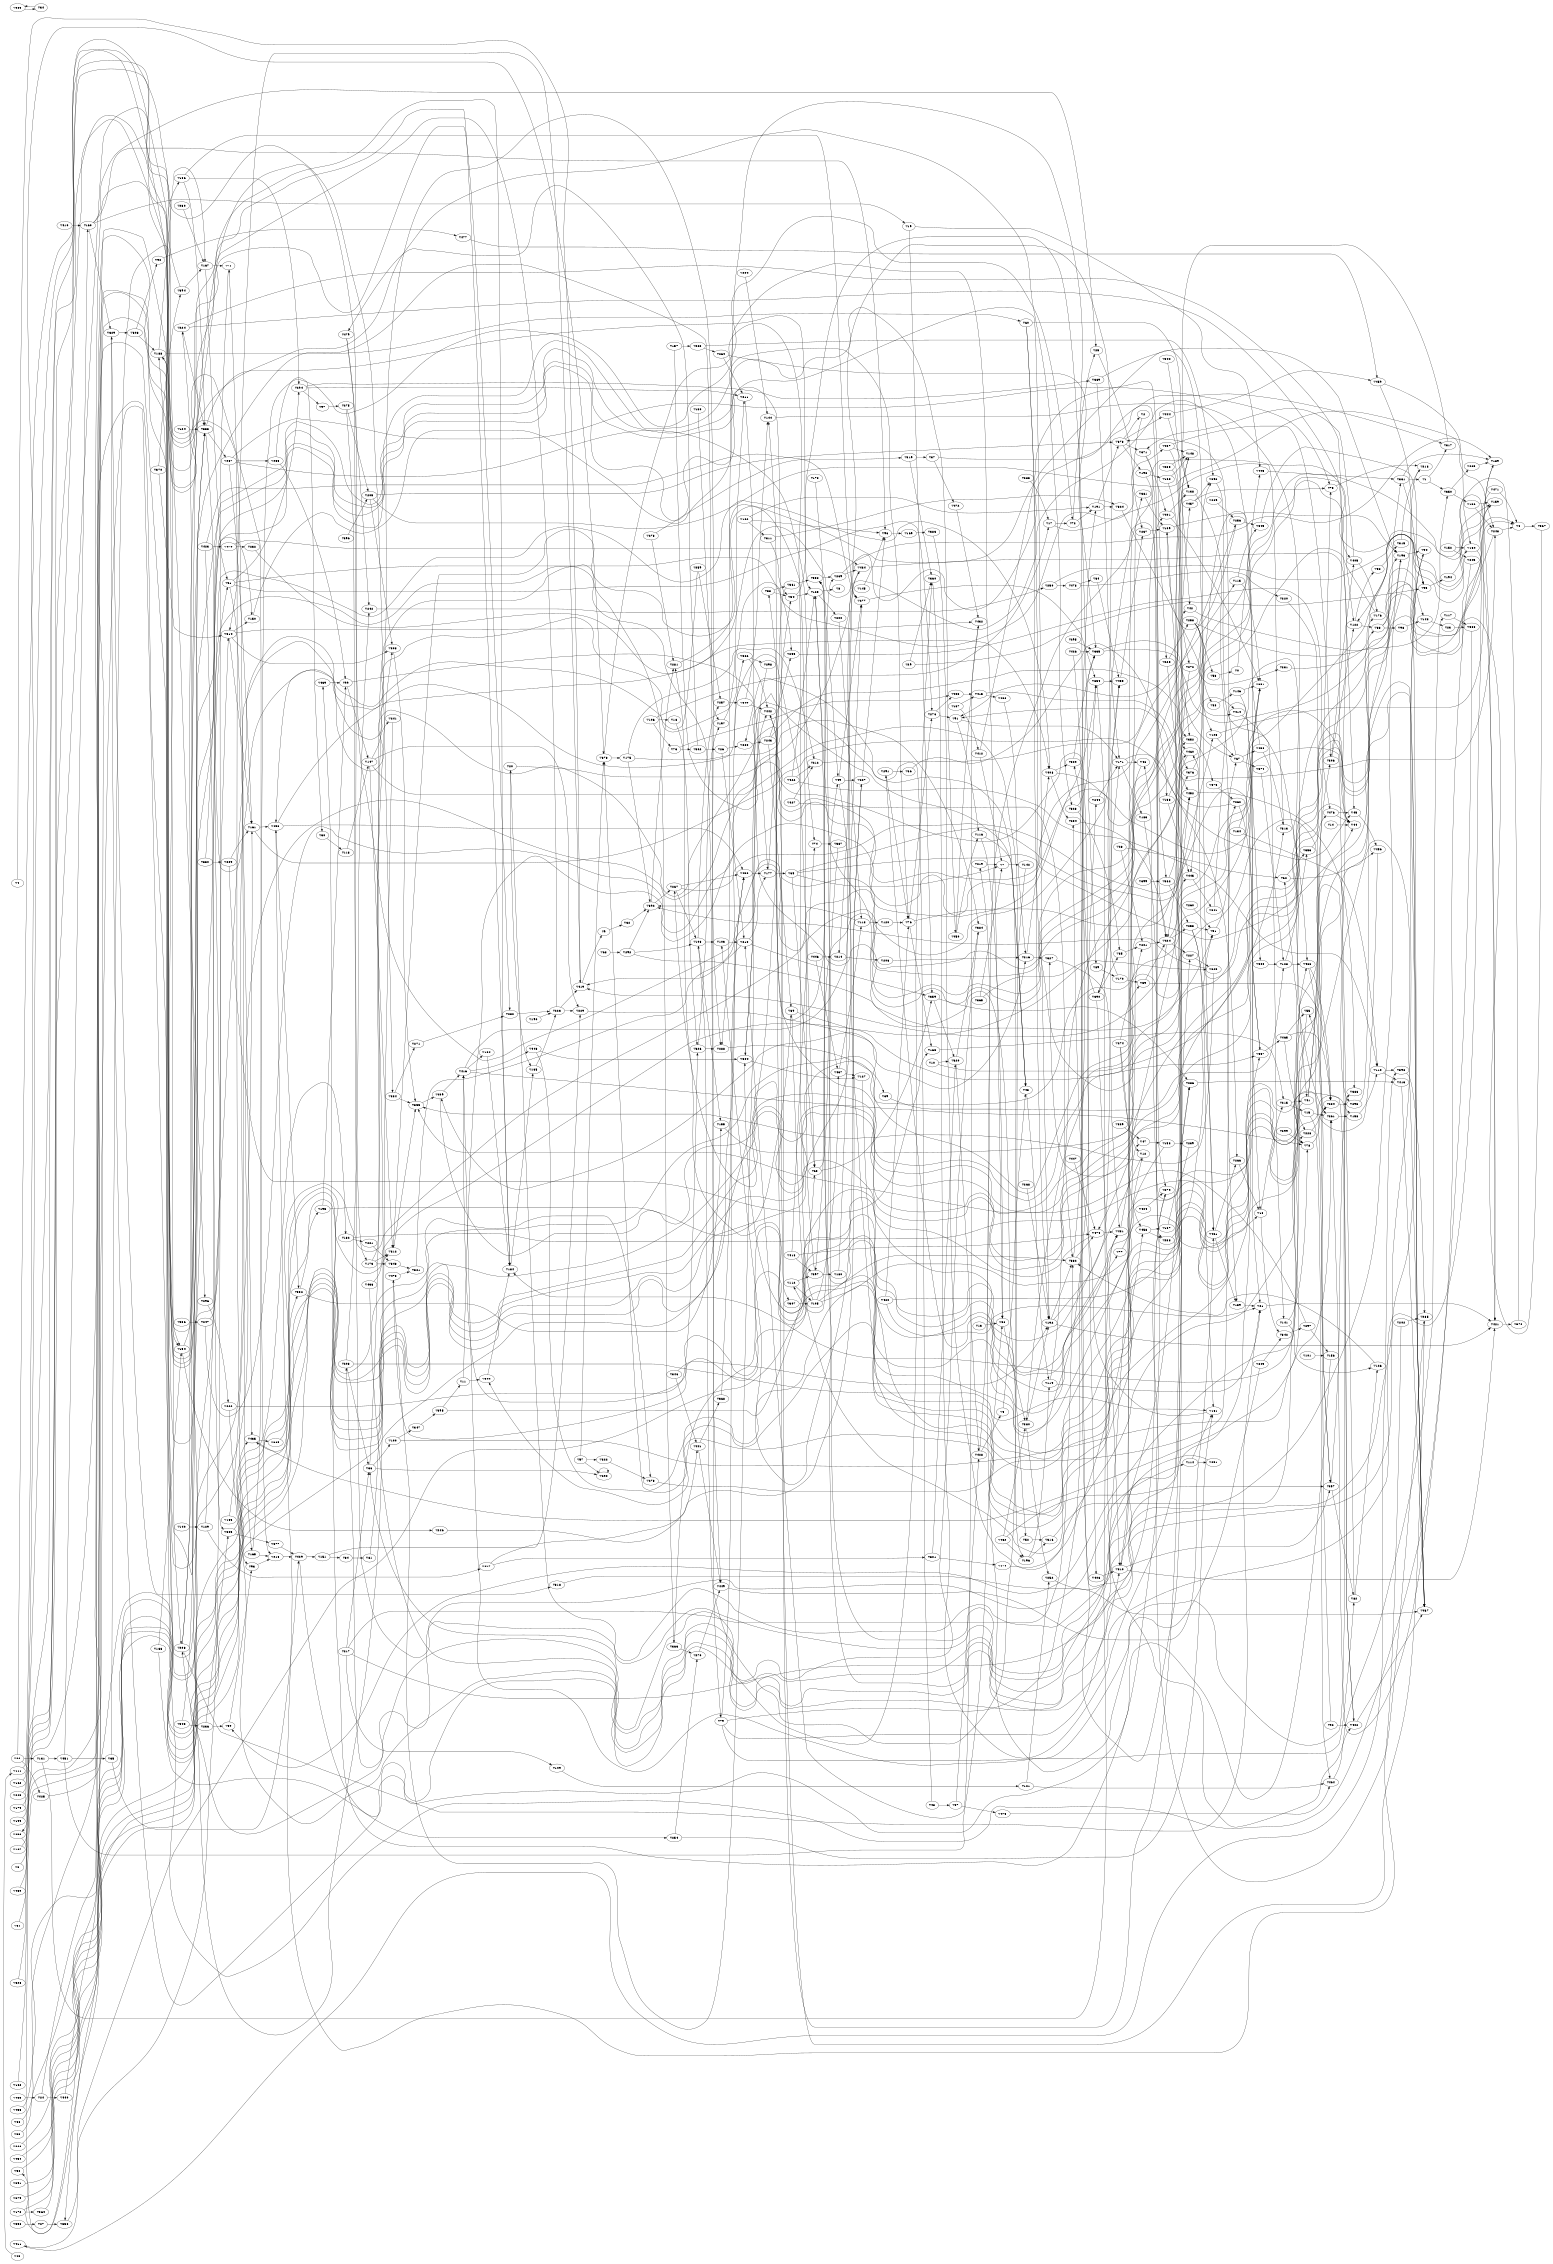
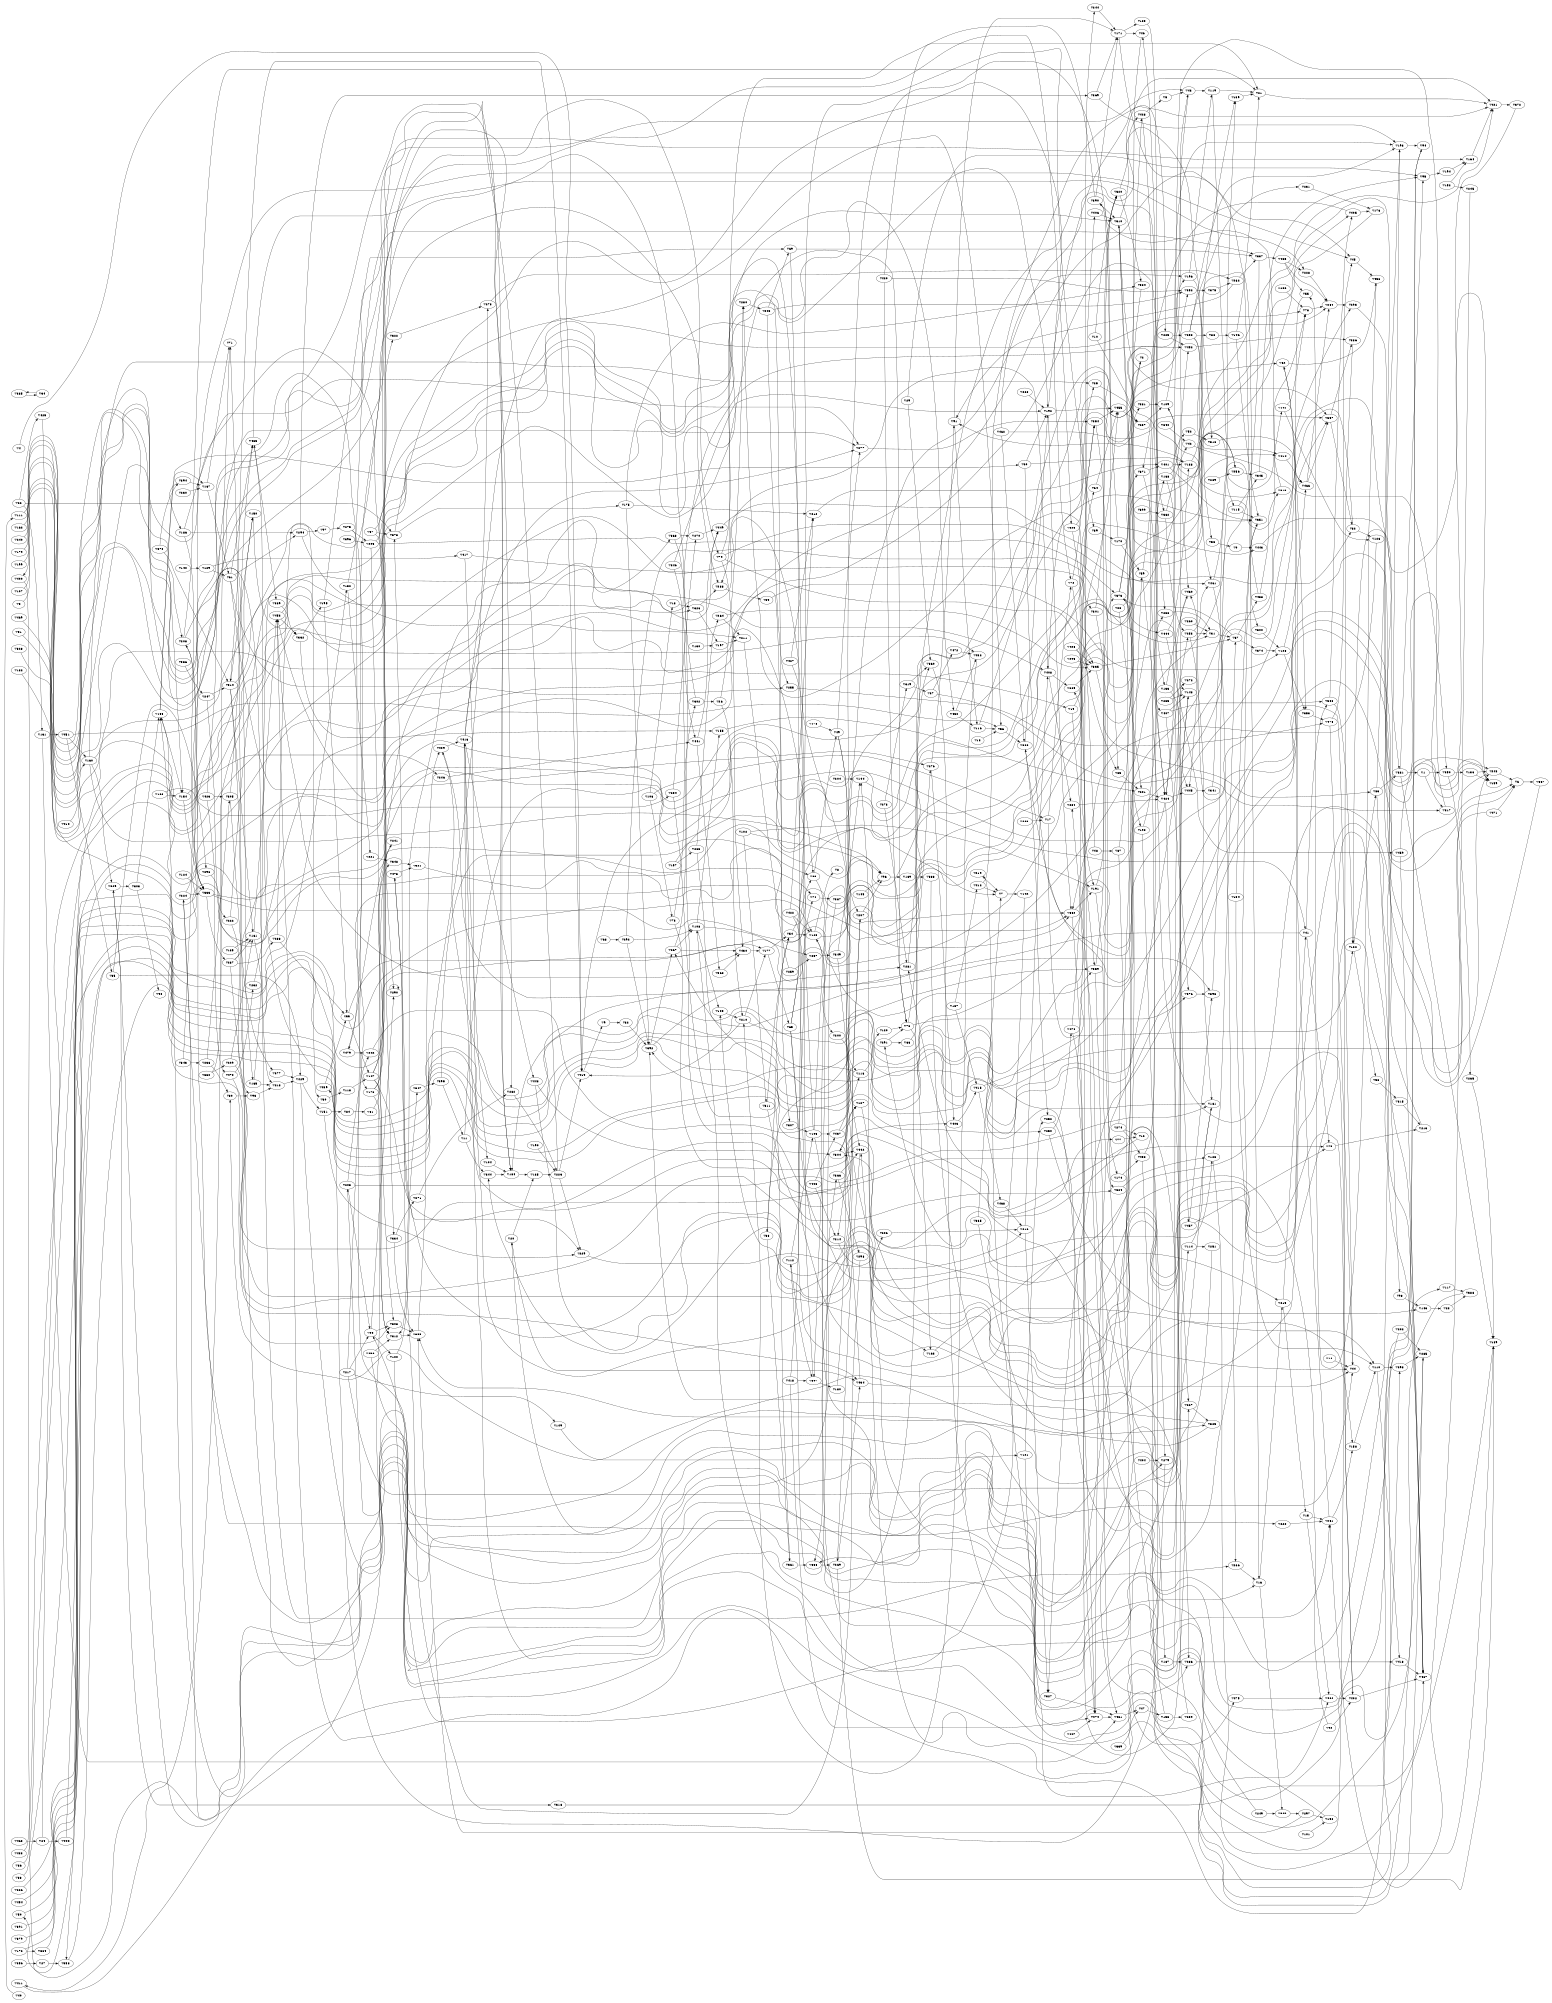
(463, 237) -> none
